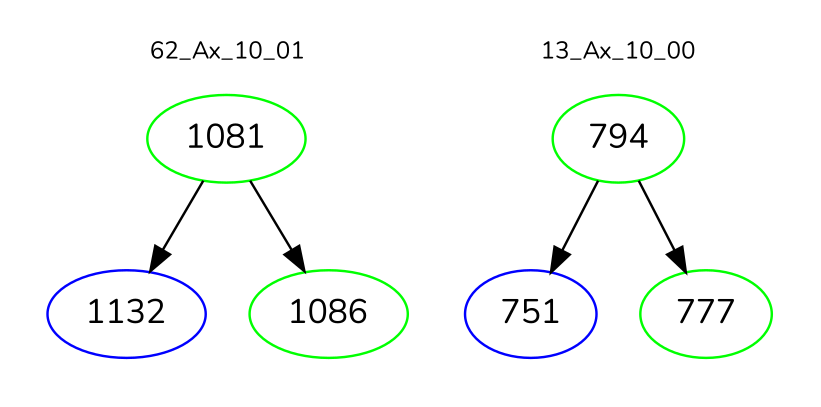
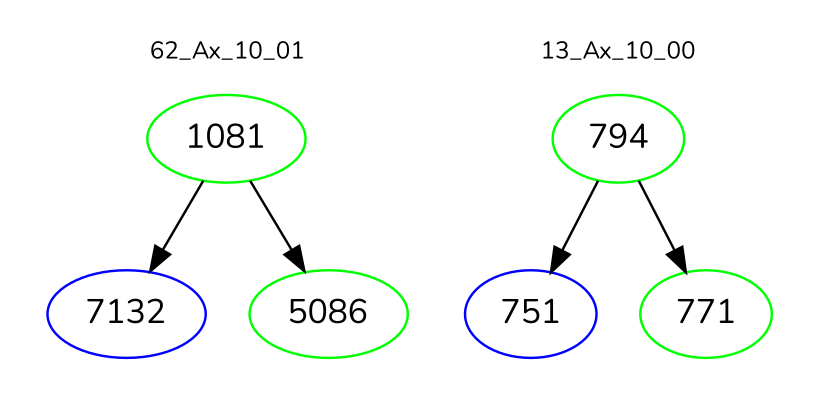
(127, 314) -> (127, 314)
(329, 314) -> (329, 314)
(706, 314) -> (706, 314)
